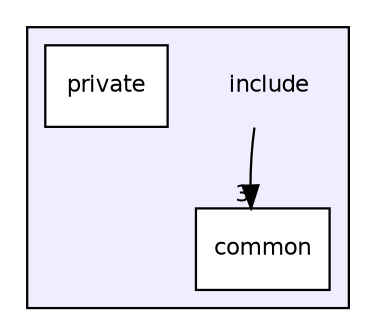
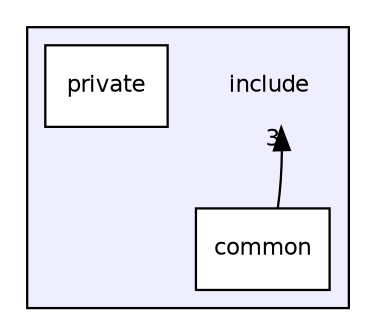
(252, 156) -> (281, 179)
